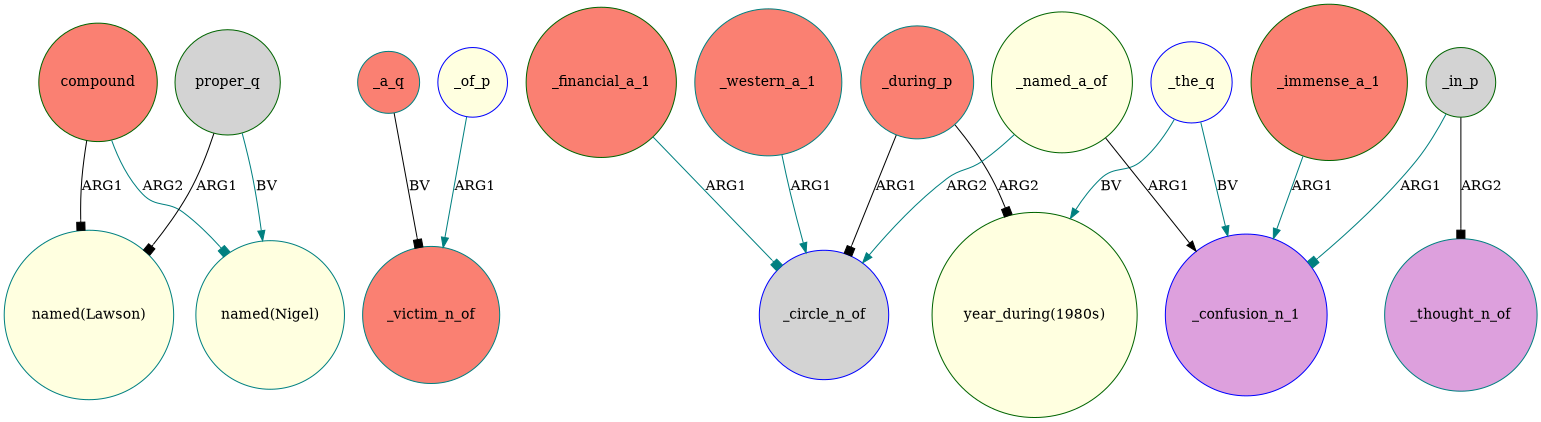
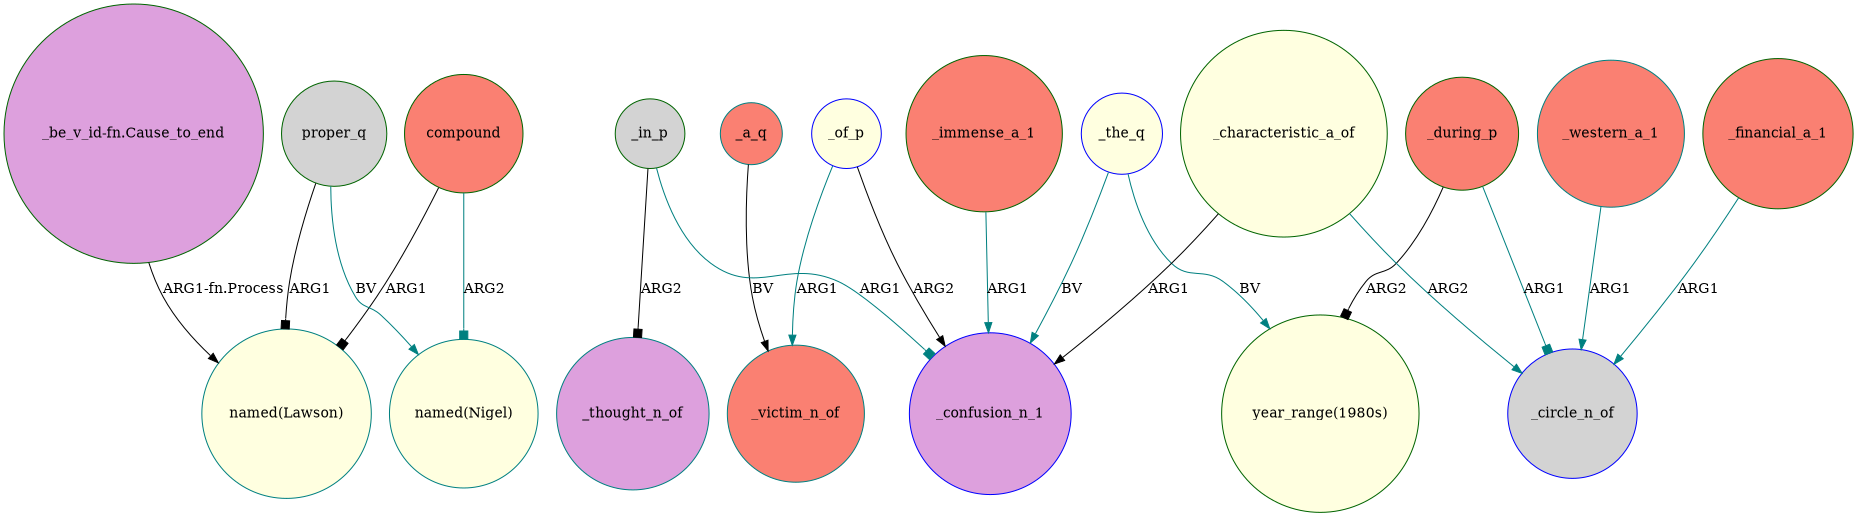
(917, 82) -> (1462, 134)
(1062, 82) -> (1284, 134)
none -> (134, 134)
(406, 175) -> (747, 254)
(874, 190) -> (1514, 265)
(712, 198) -> (1682, 279)
none -> (893, 255)
(1035, 315) -> (1320, 414)
